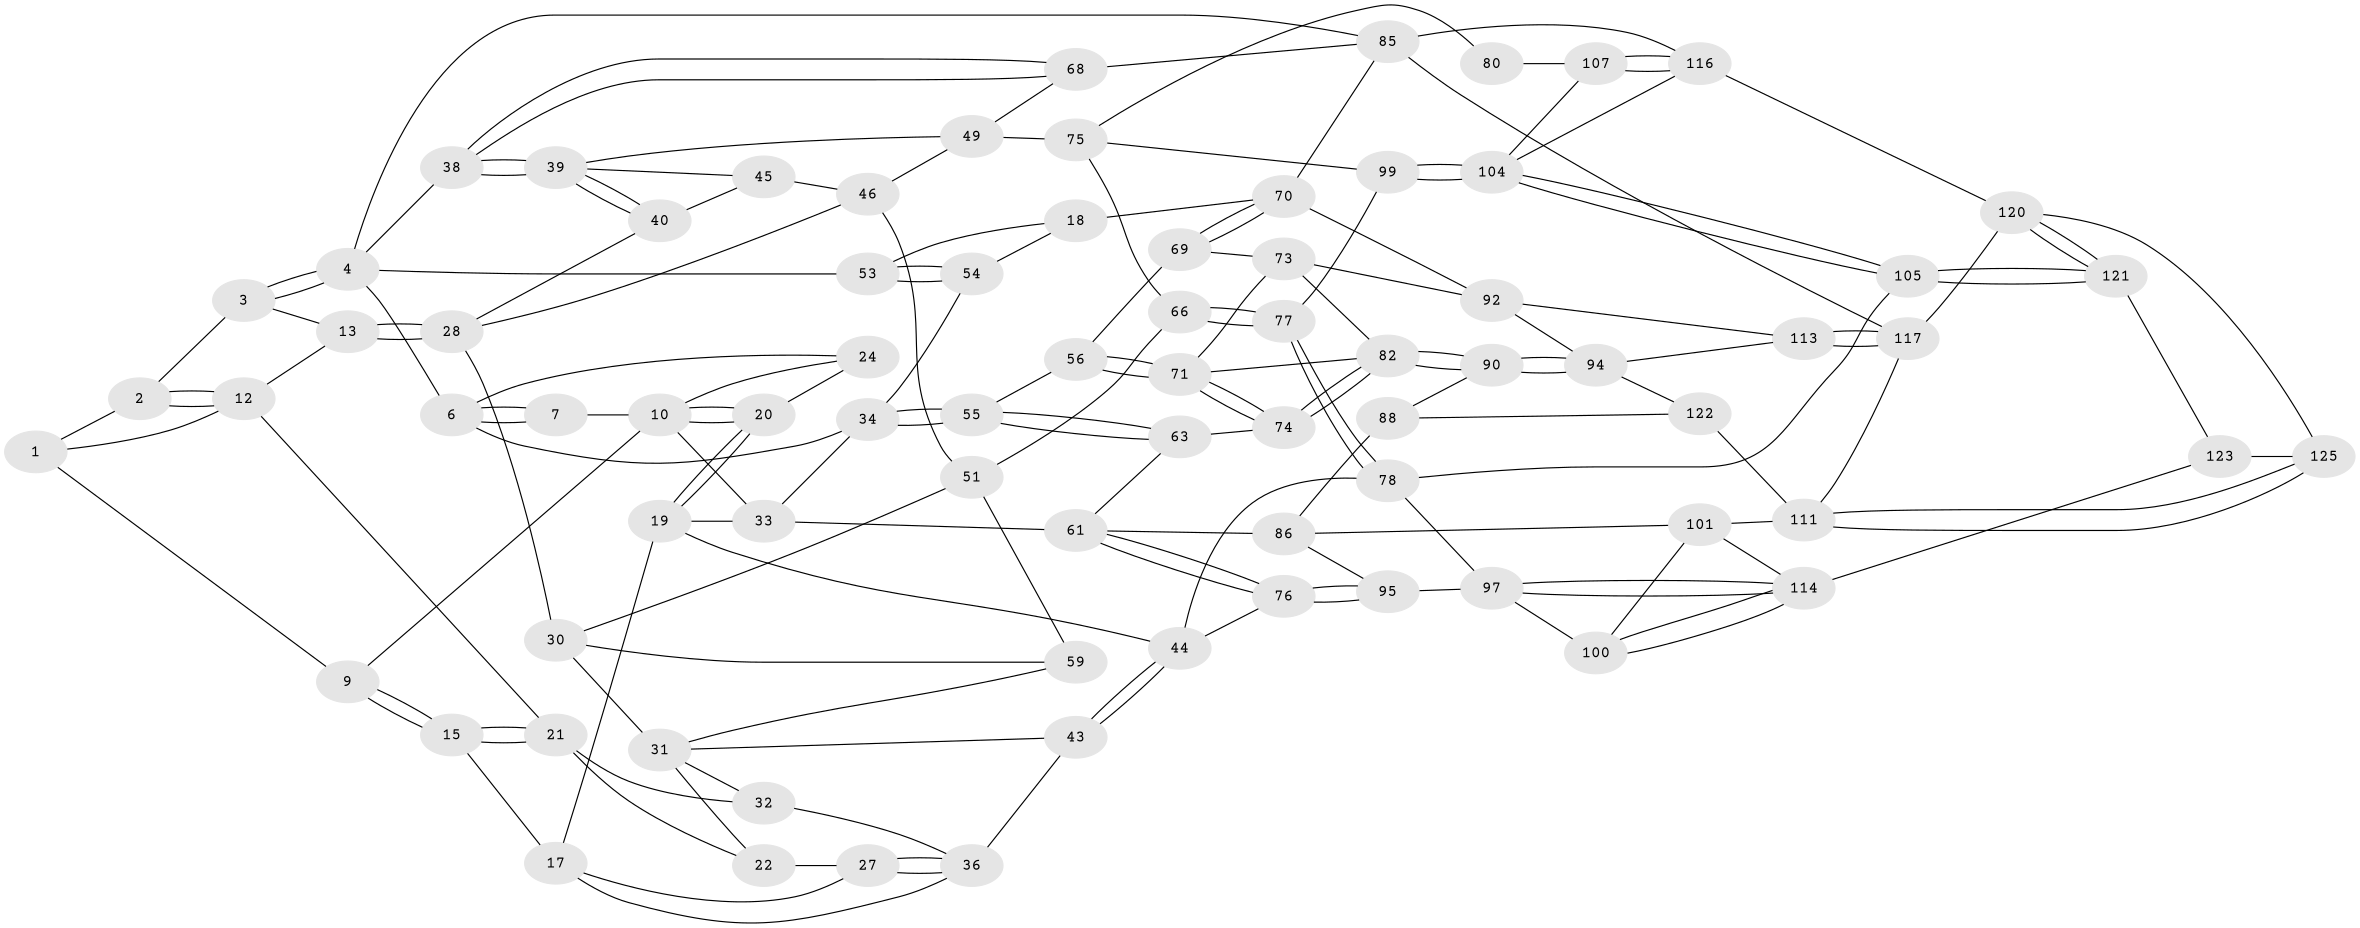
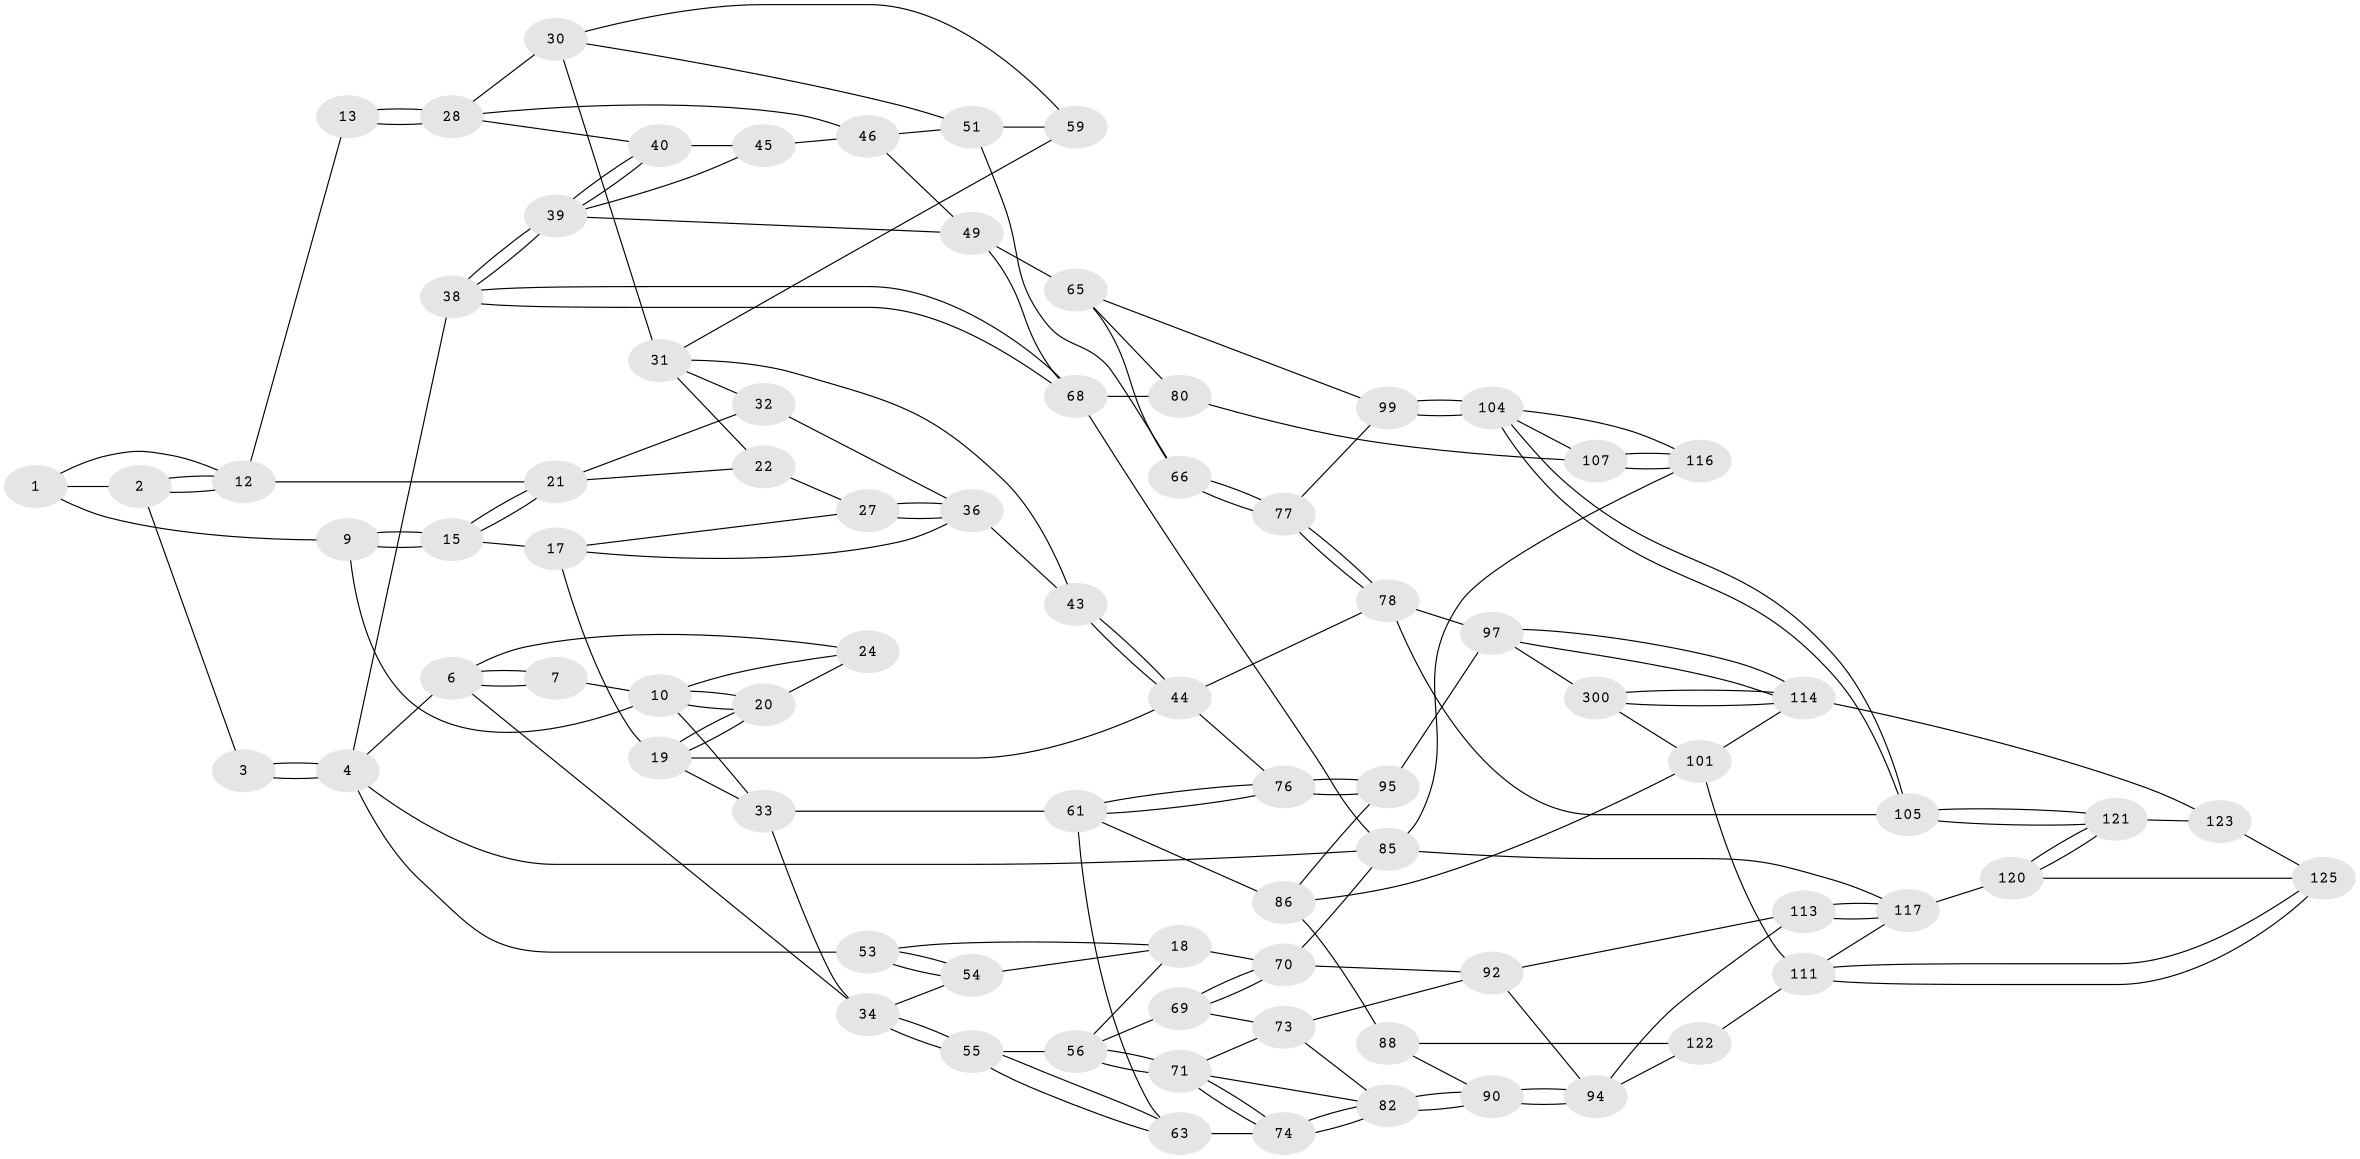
(1856, 138) -> none
(1076, 140) -> (1076, 290)
(296, 316) -> none
none -> (1120, 396)
(1596, 653) -> (1596, 698)
none -> (1128, 999)
